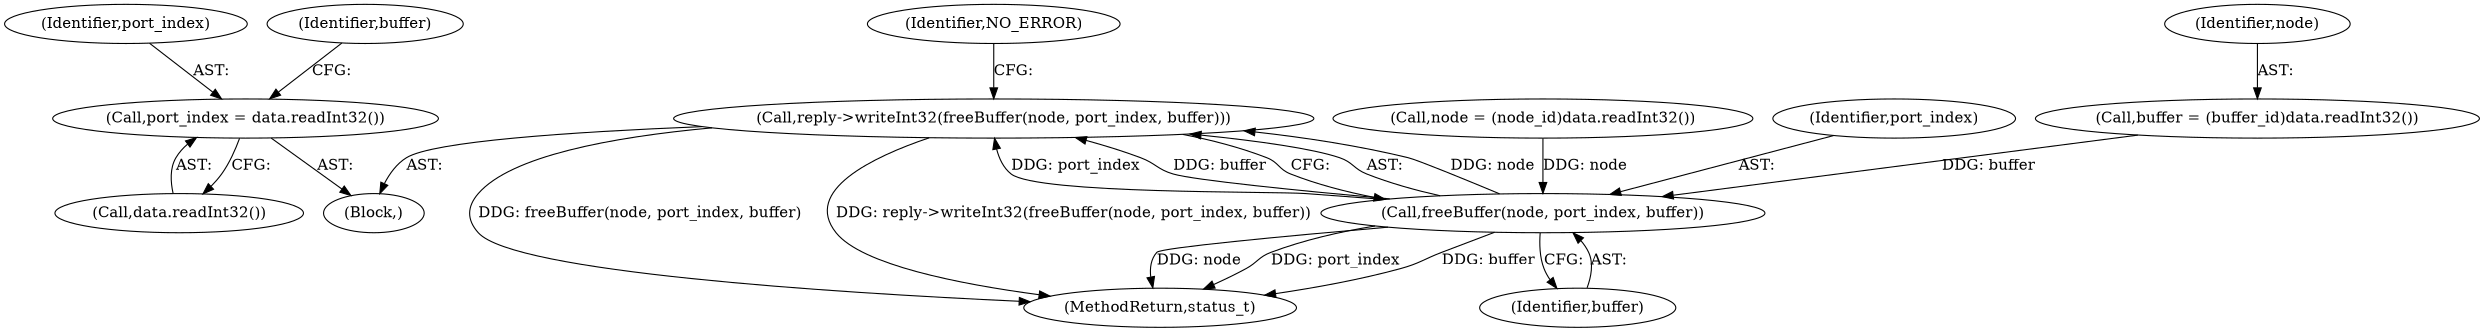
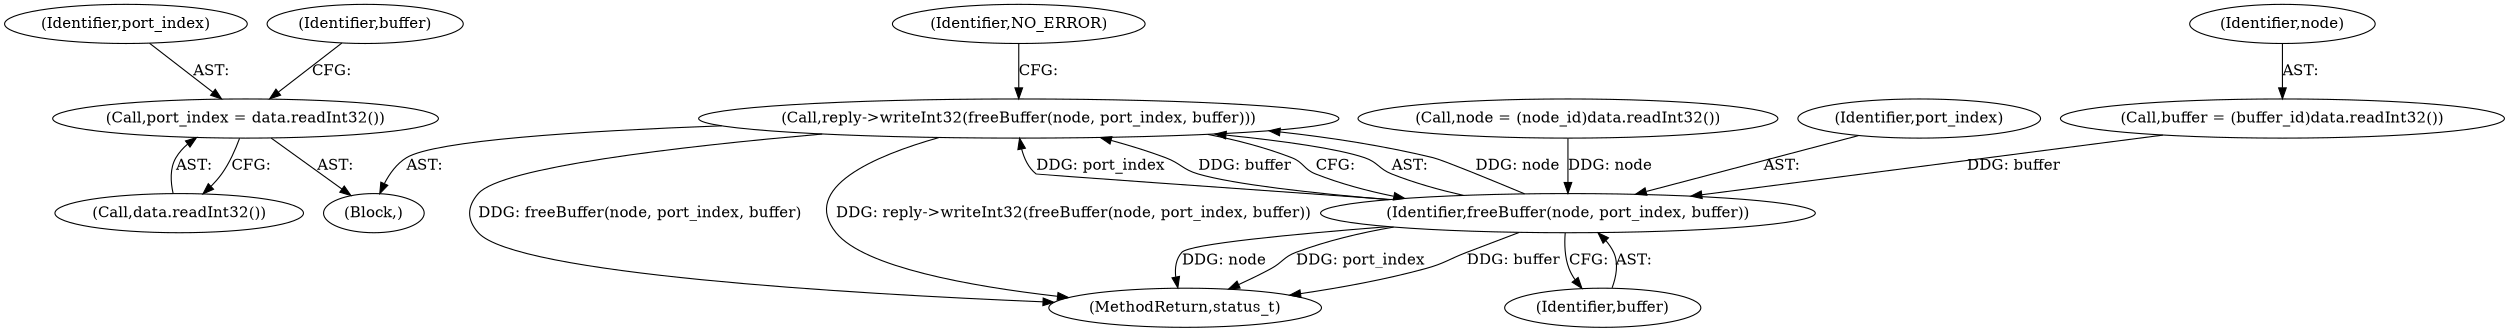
(1543, 213) -> (1568, 213)
